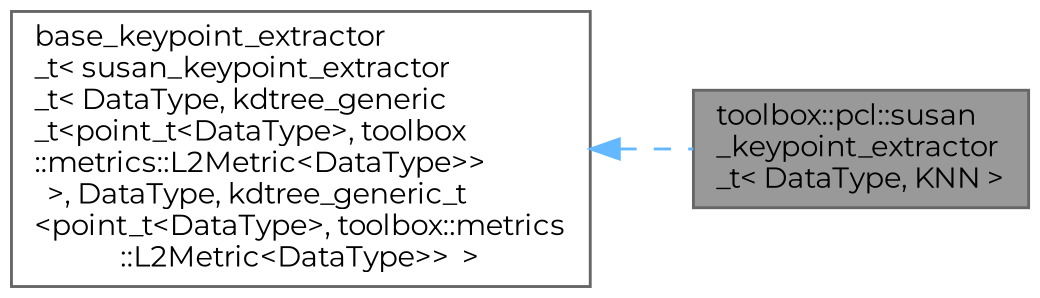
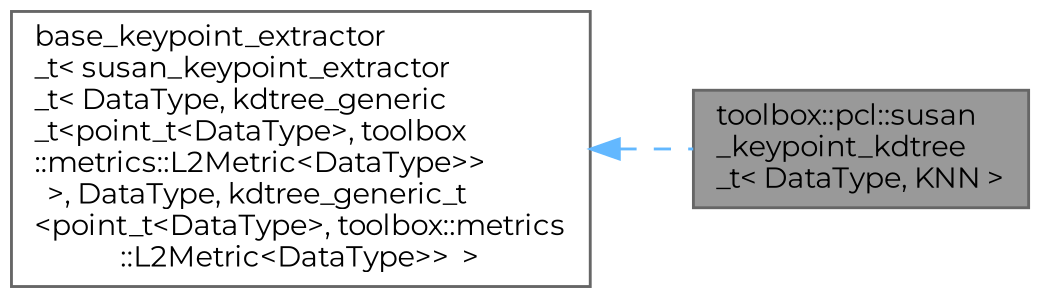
(861, 149) -> (861, 149)
